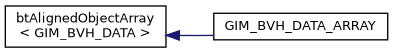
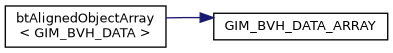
(197, 36) -> (183, 18)
